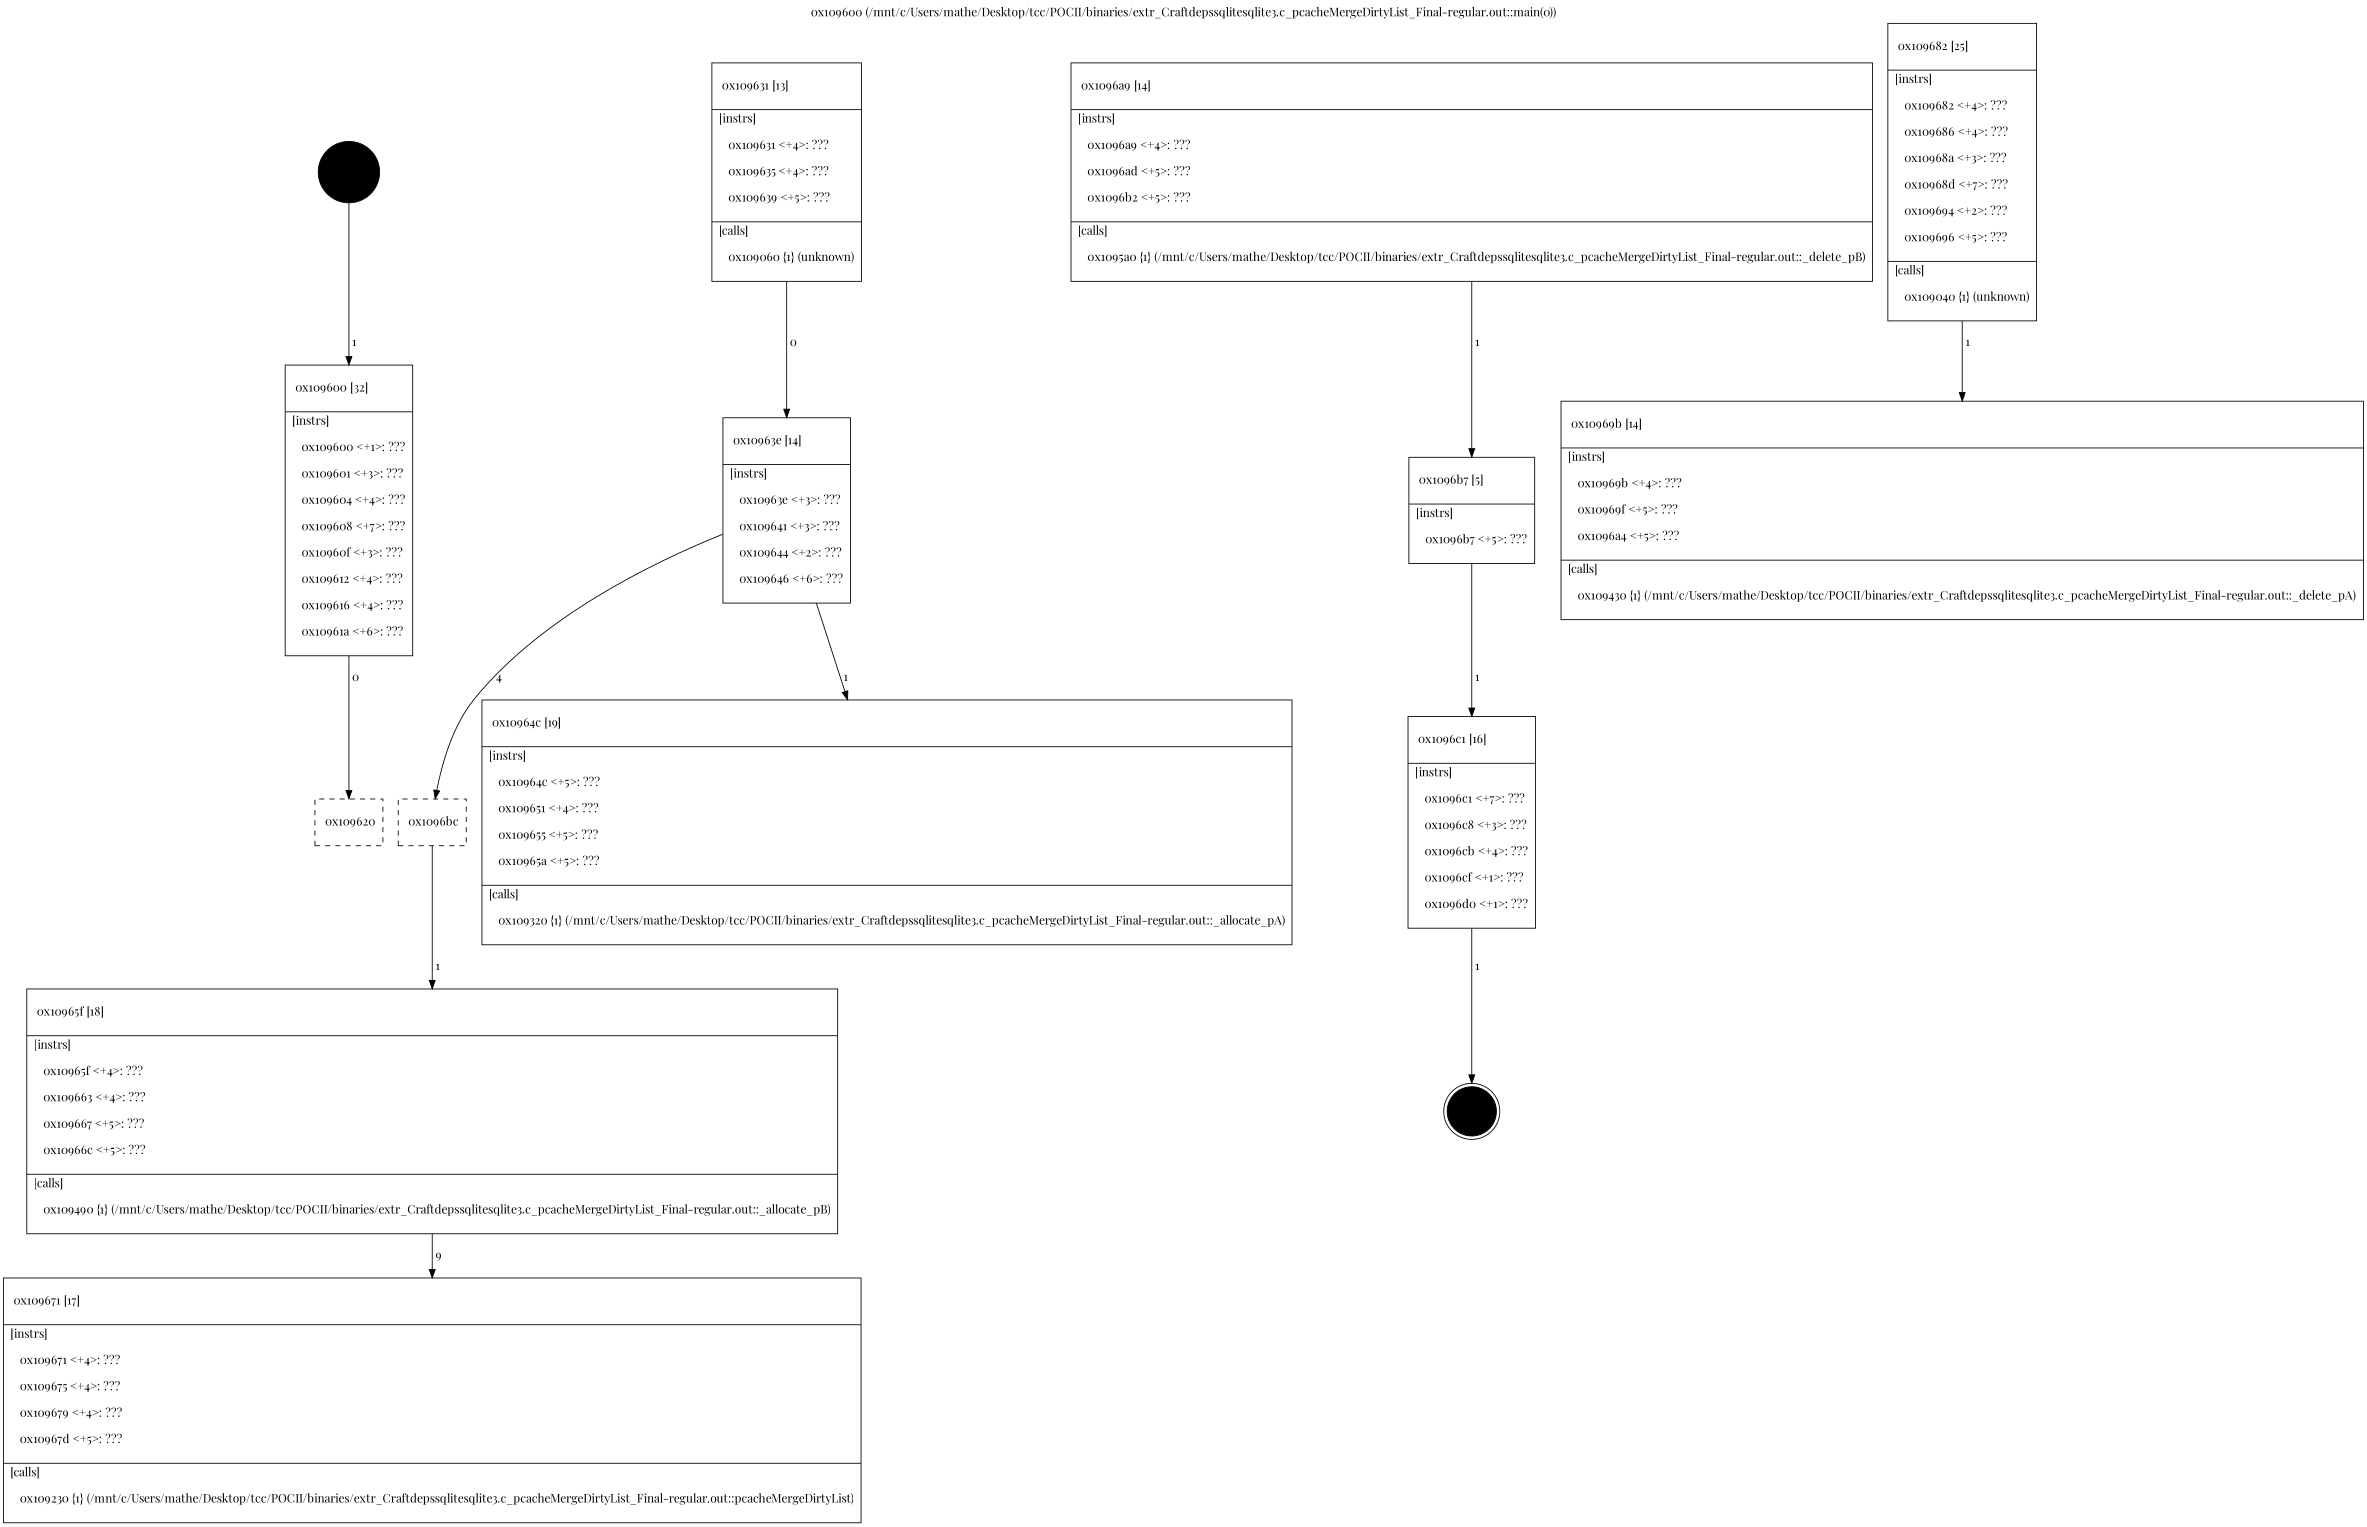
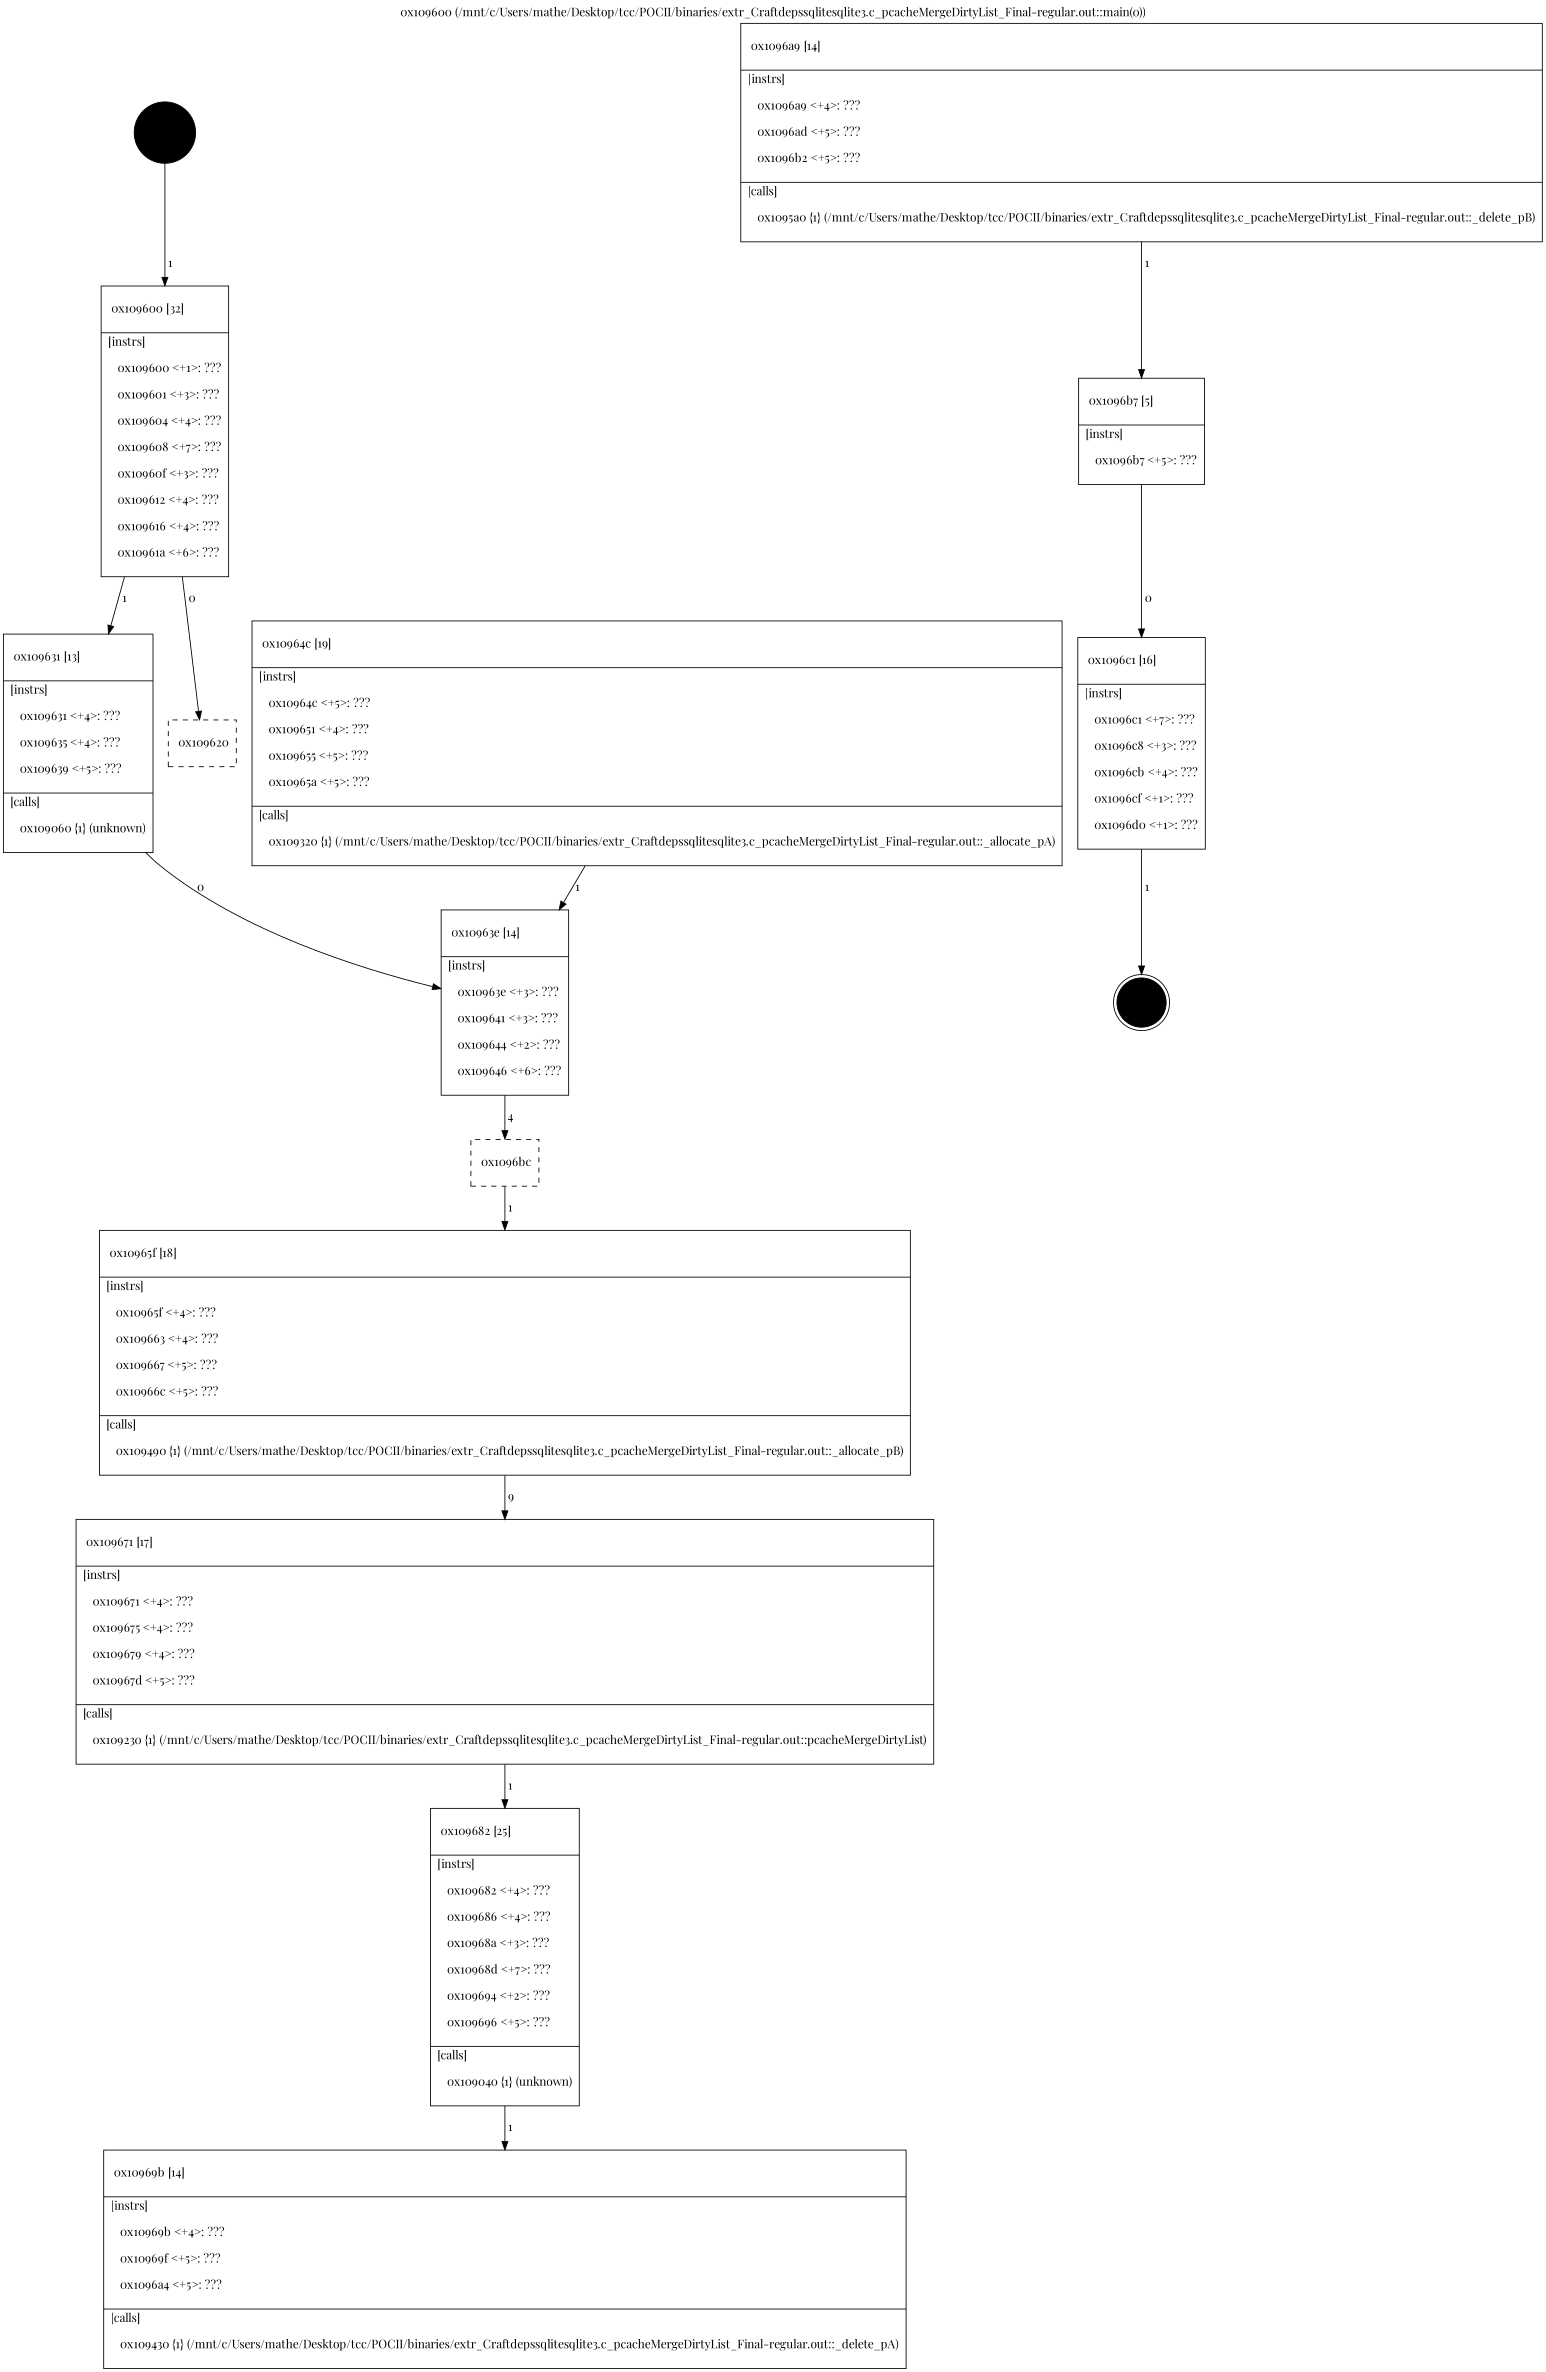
none -> (118, 601)
(831, 647) -> (574, 884)
(1476, 678) -> (1147, 599)
none -> (505, 1782)
